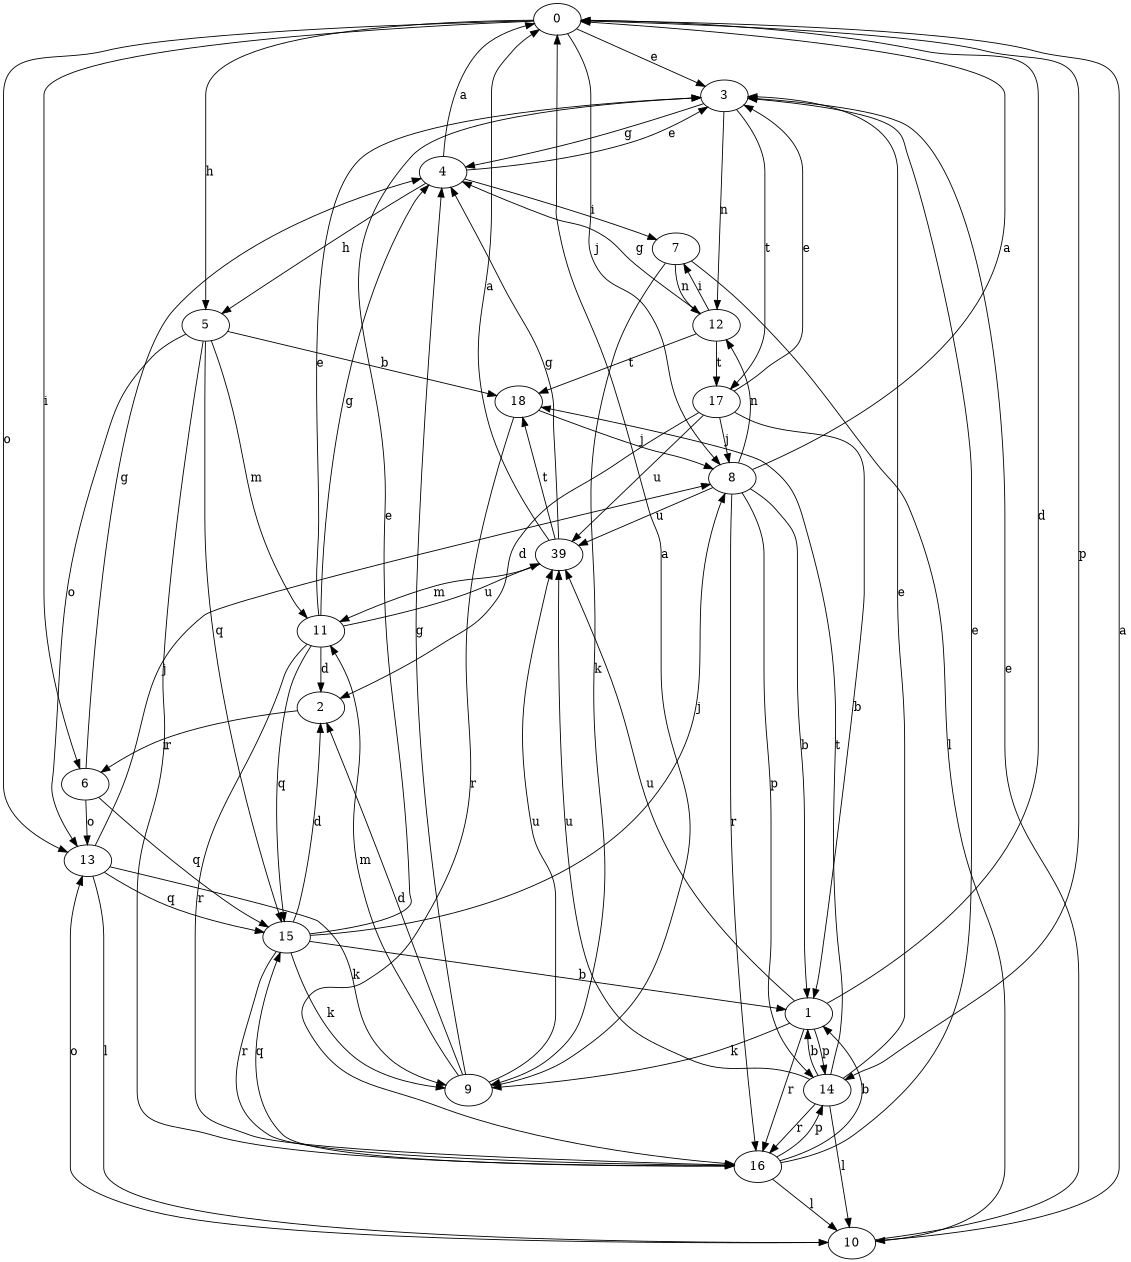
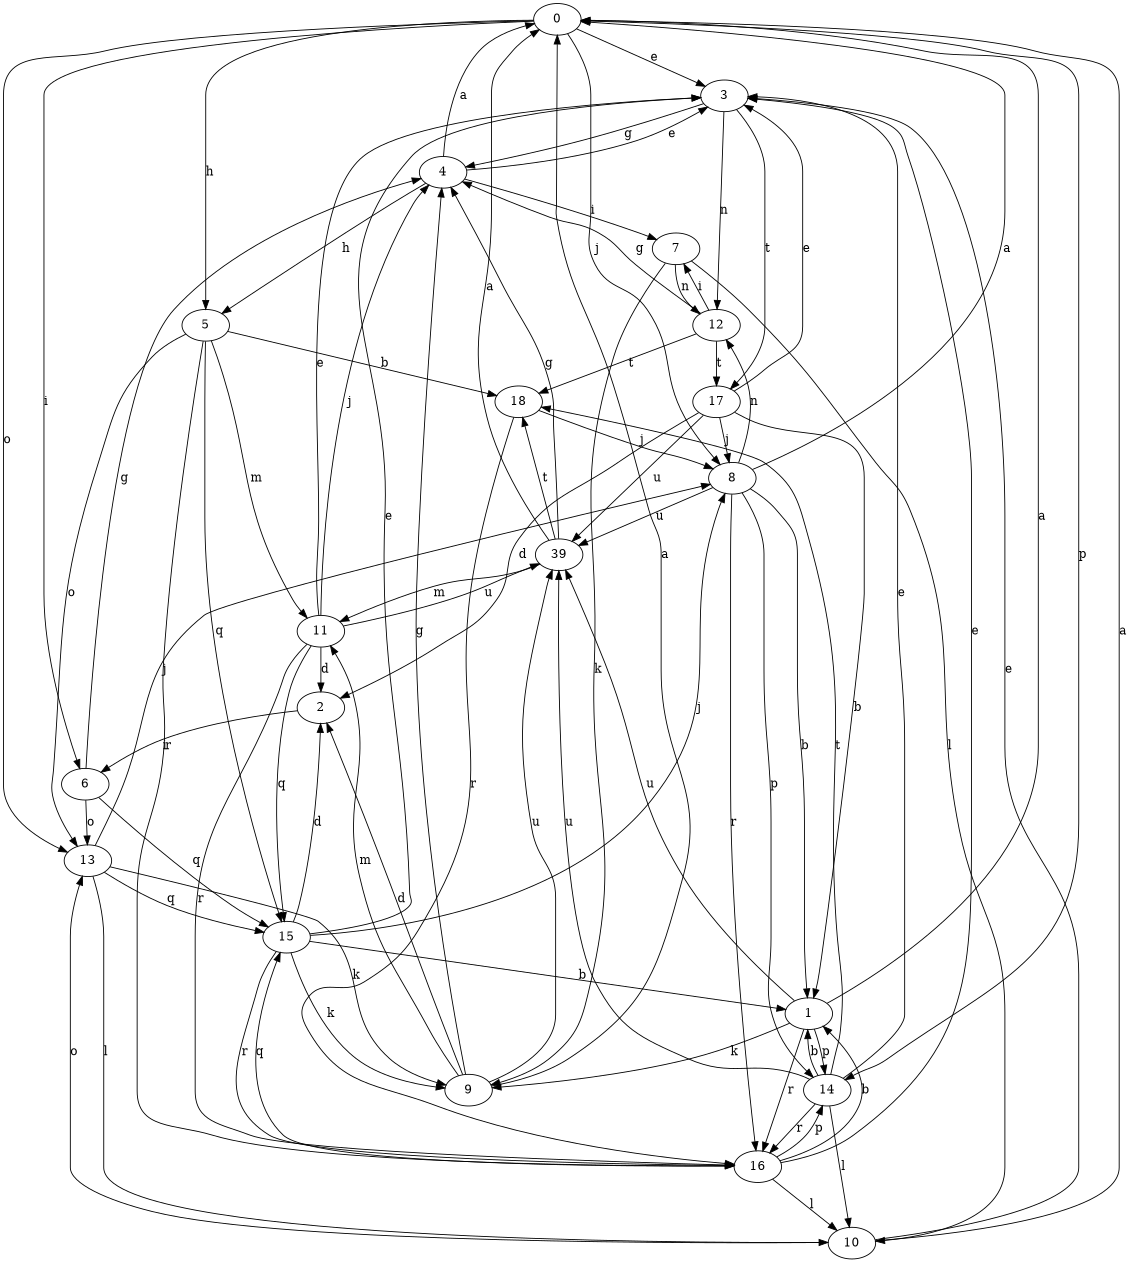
(350, 402) -> (350, 402)
(1042, 517) -> (1042, 517)
